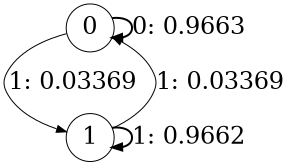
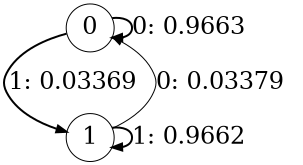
(5, 78) -> (5, 78)
(228, 83) -> (228, 83)
